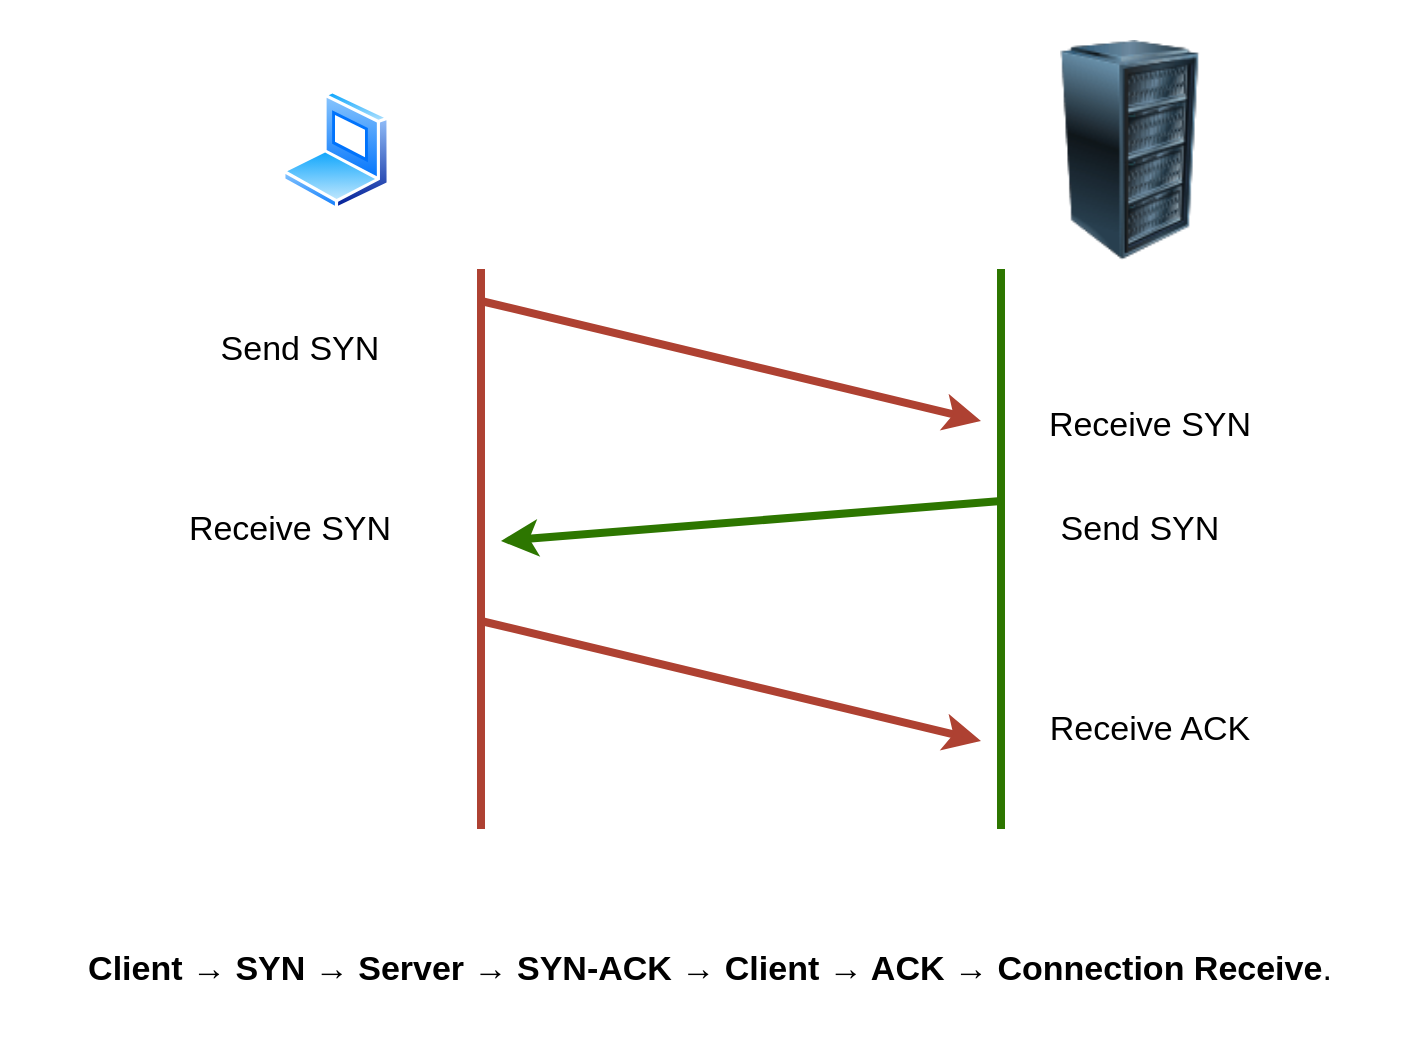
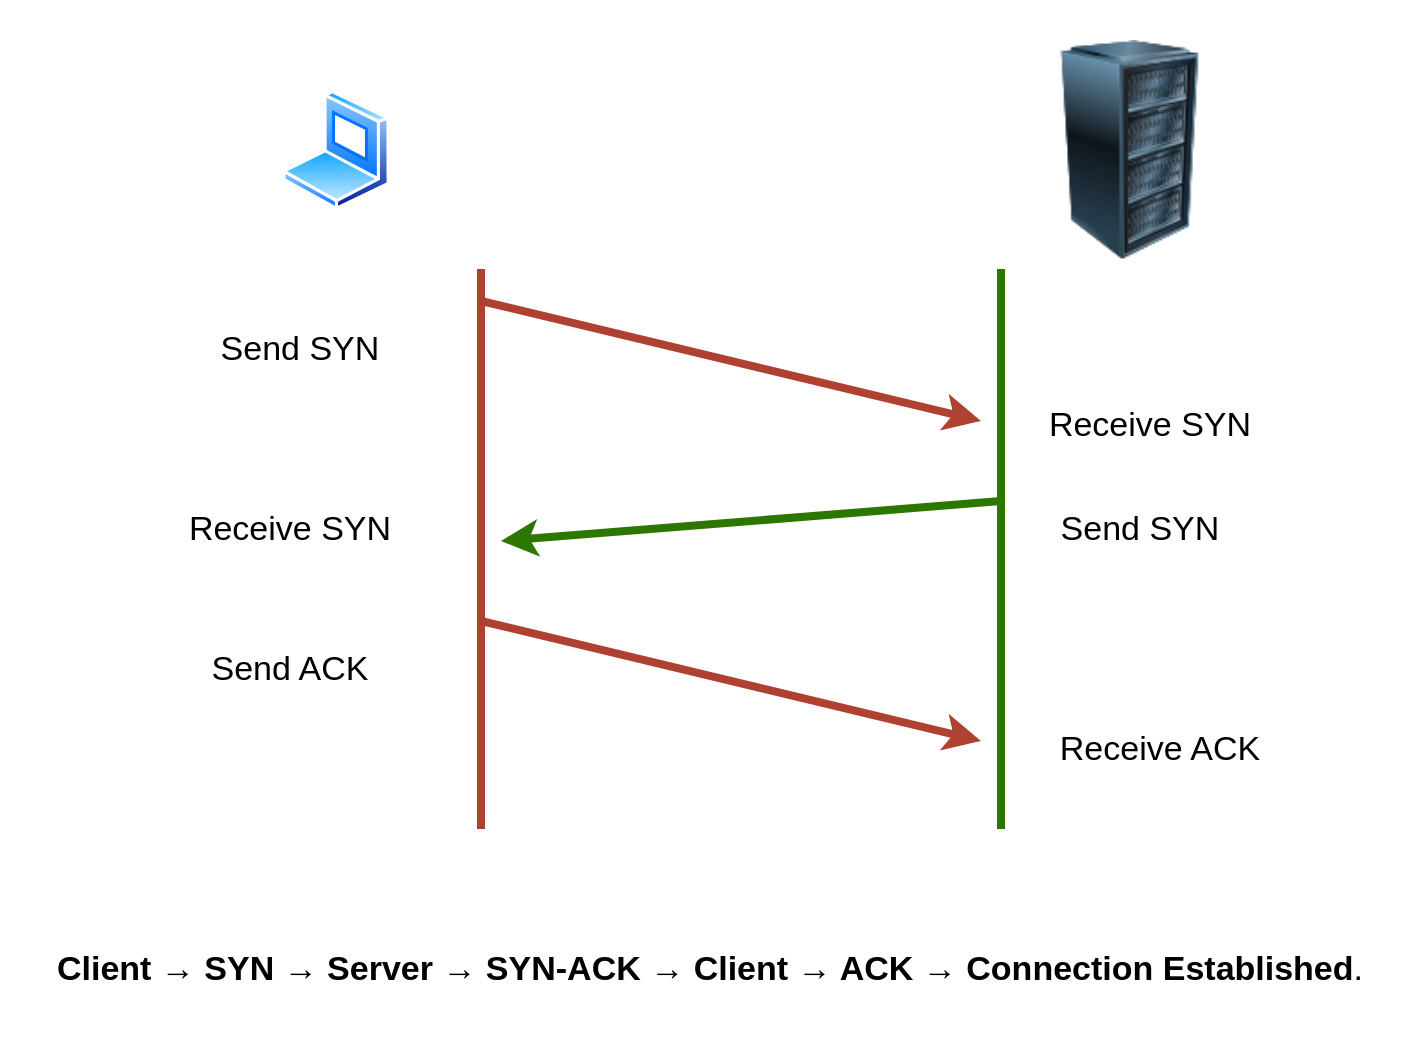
none -> (291, 671)
(1151, 731) -> (1161, 751)
(711, 971) -> (711, 971)
